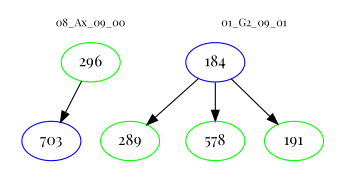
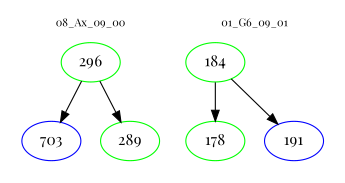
(255, 24) -> (255, 24)
(215, 62) -> (215, 62)
(184, 91) -> (108, 97)
(215, 141) -> (215, 141)
(294, 141) -> (294, 141)
